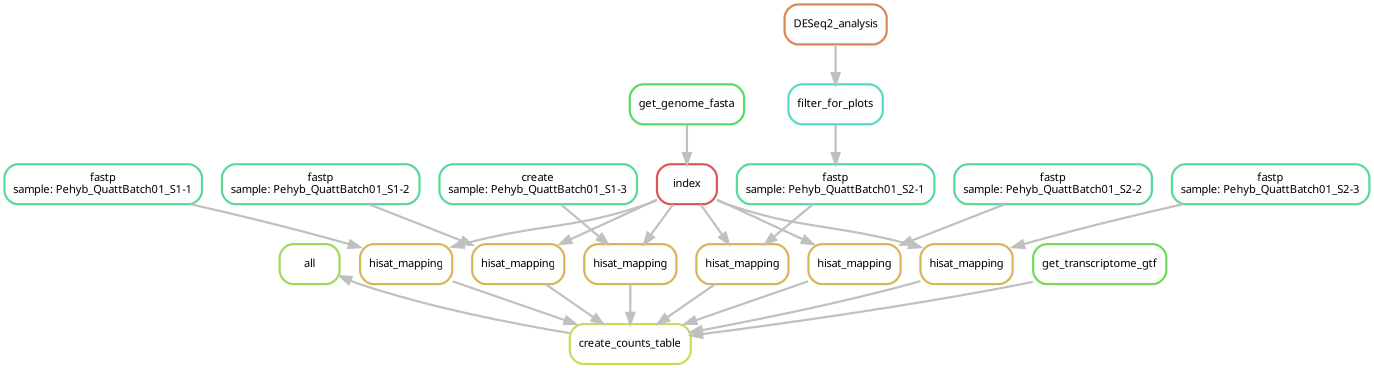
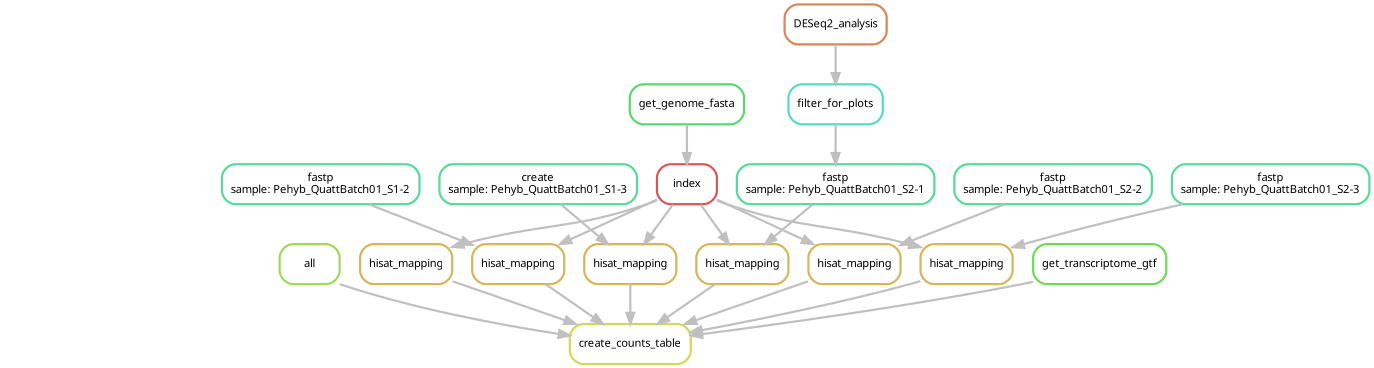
(103, 184) -> none
(459, 311) -> (448, 313)
